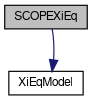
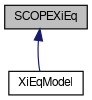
(54, 44) -> (38, 56)
